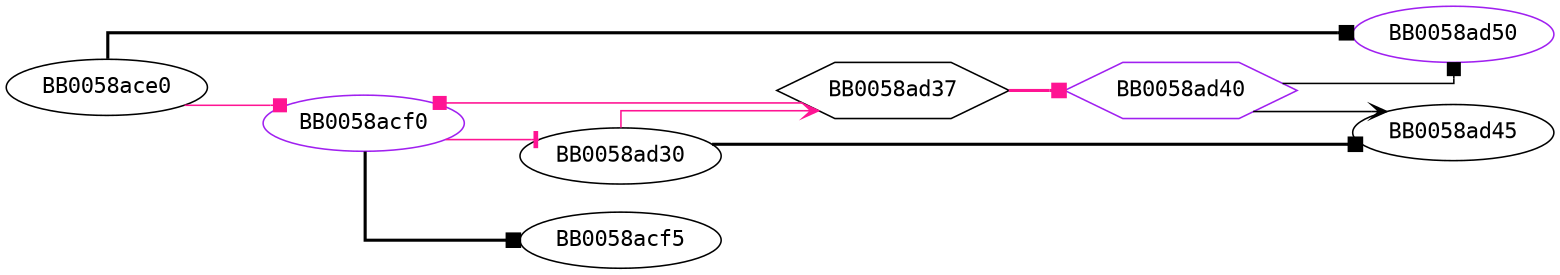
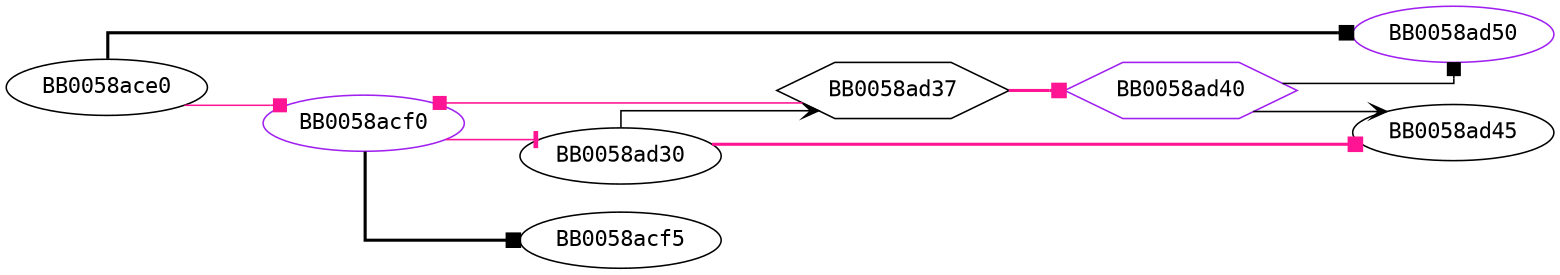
(704, 111) -> (704, 111)
(1029, 144) -> (1029, 144)
